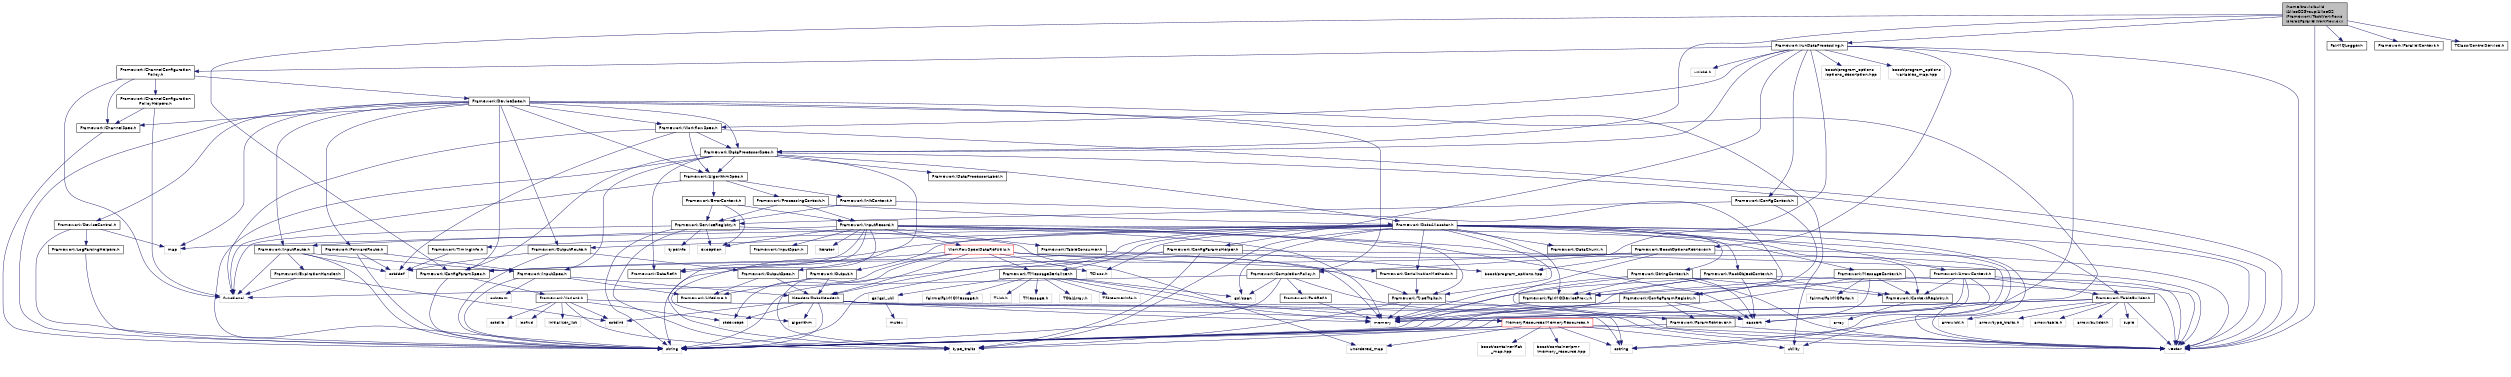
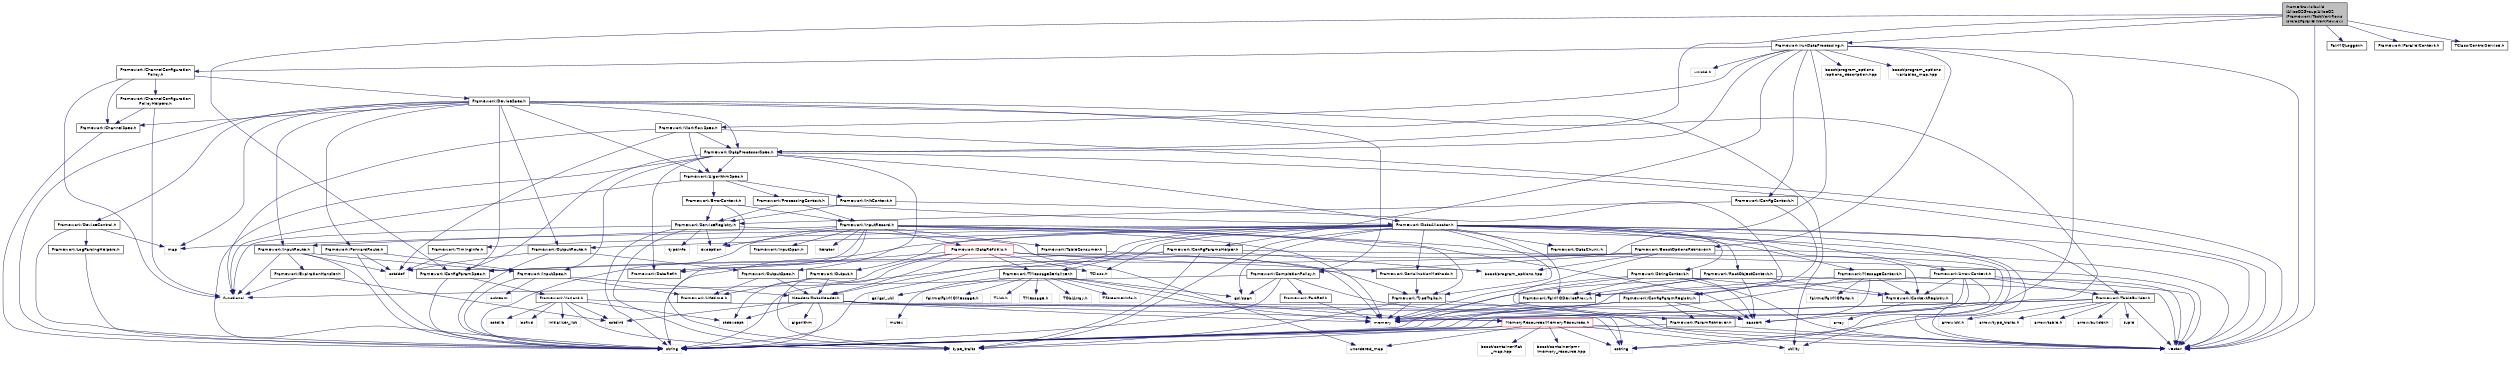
(592, 114) -> none
(968, 177) -> none
(979, 250) -> (979, 250)
(707, 277) -> (564, 283)
(889, 309) -> (945, 286)
